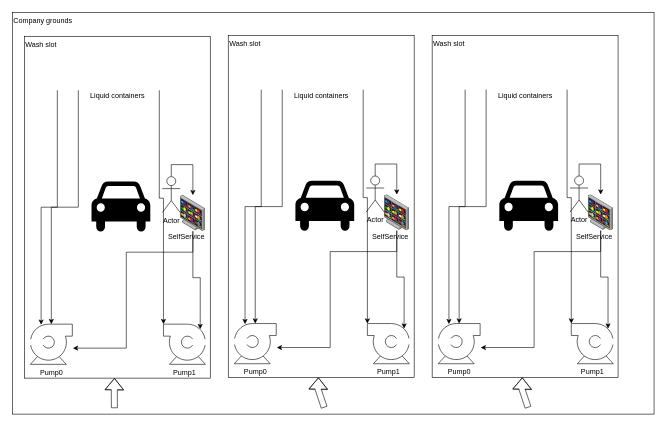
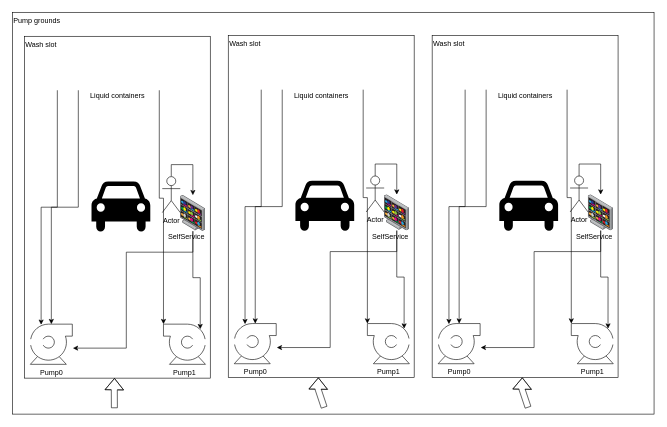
(43, 21) -> (37, 21)
